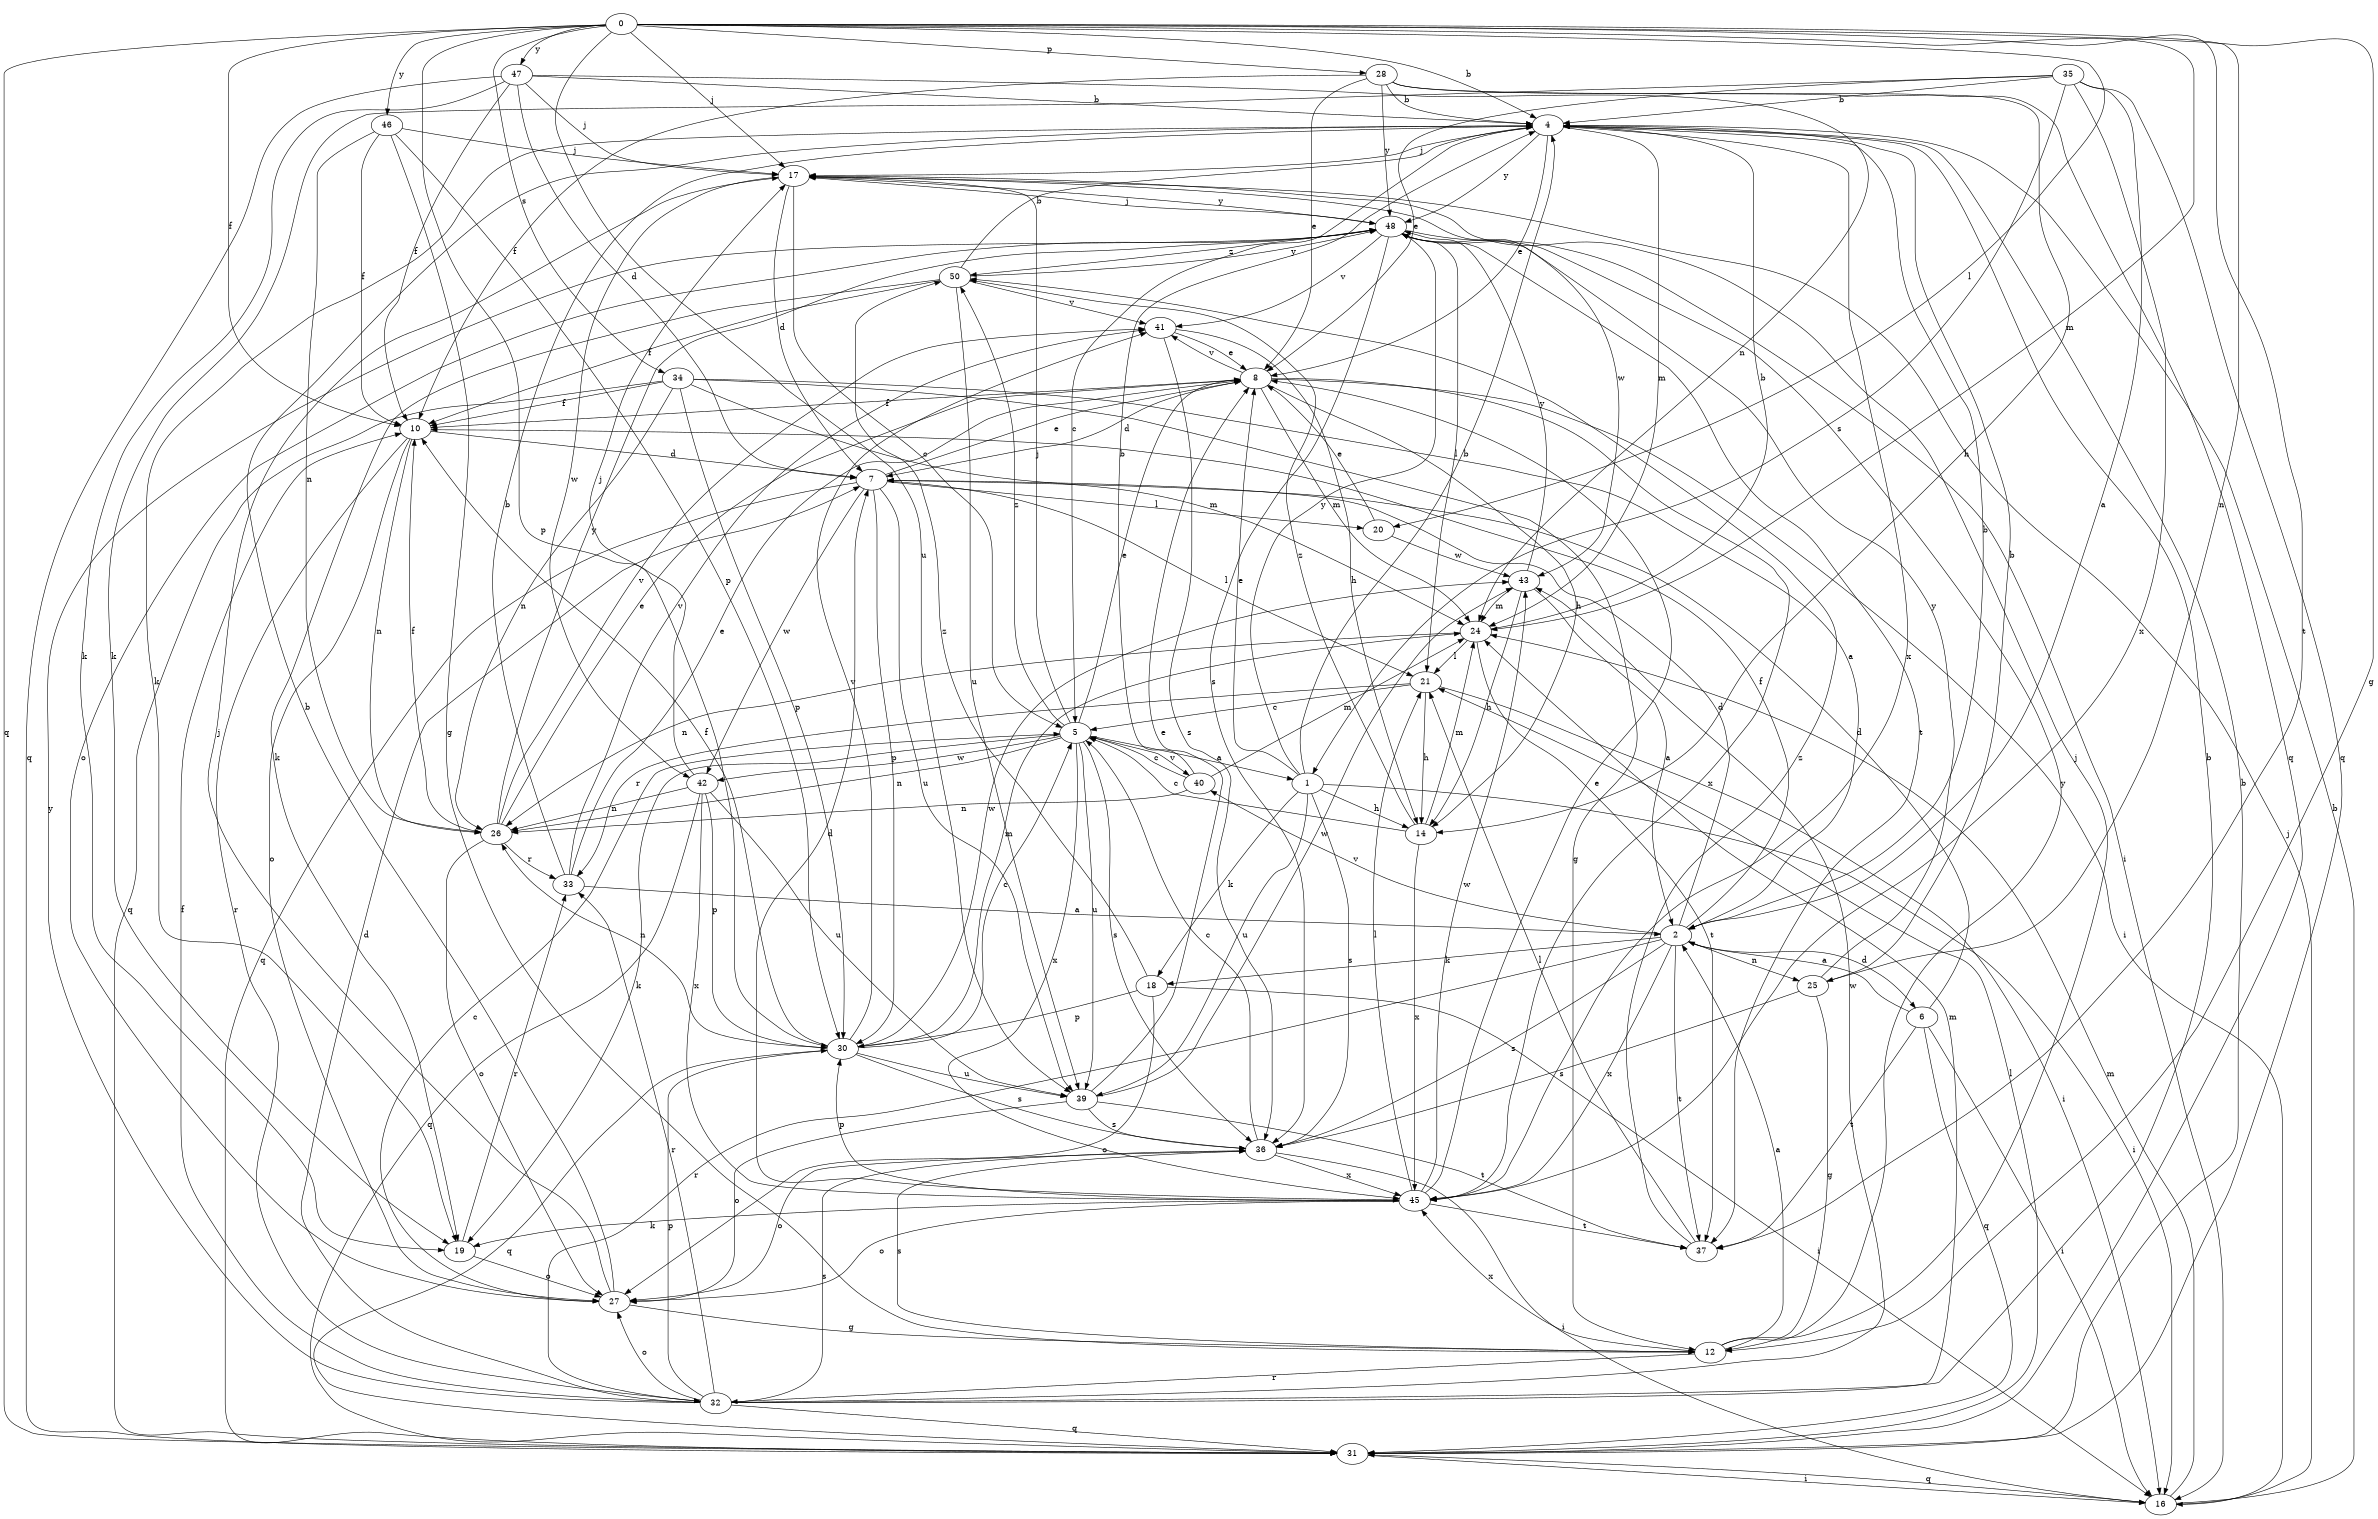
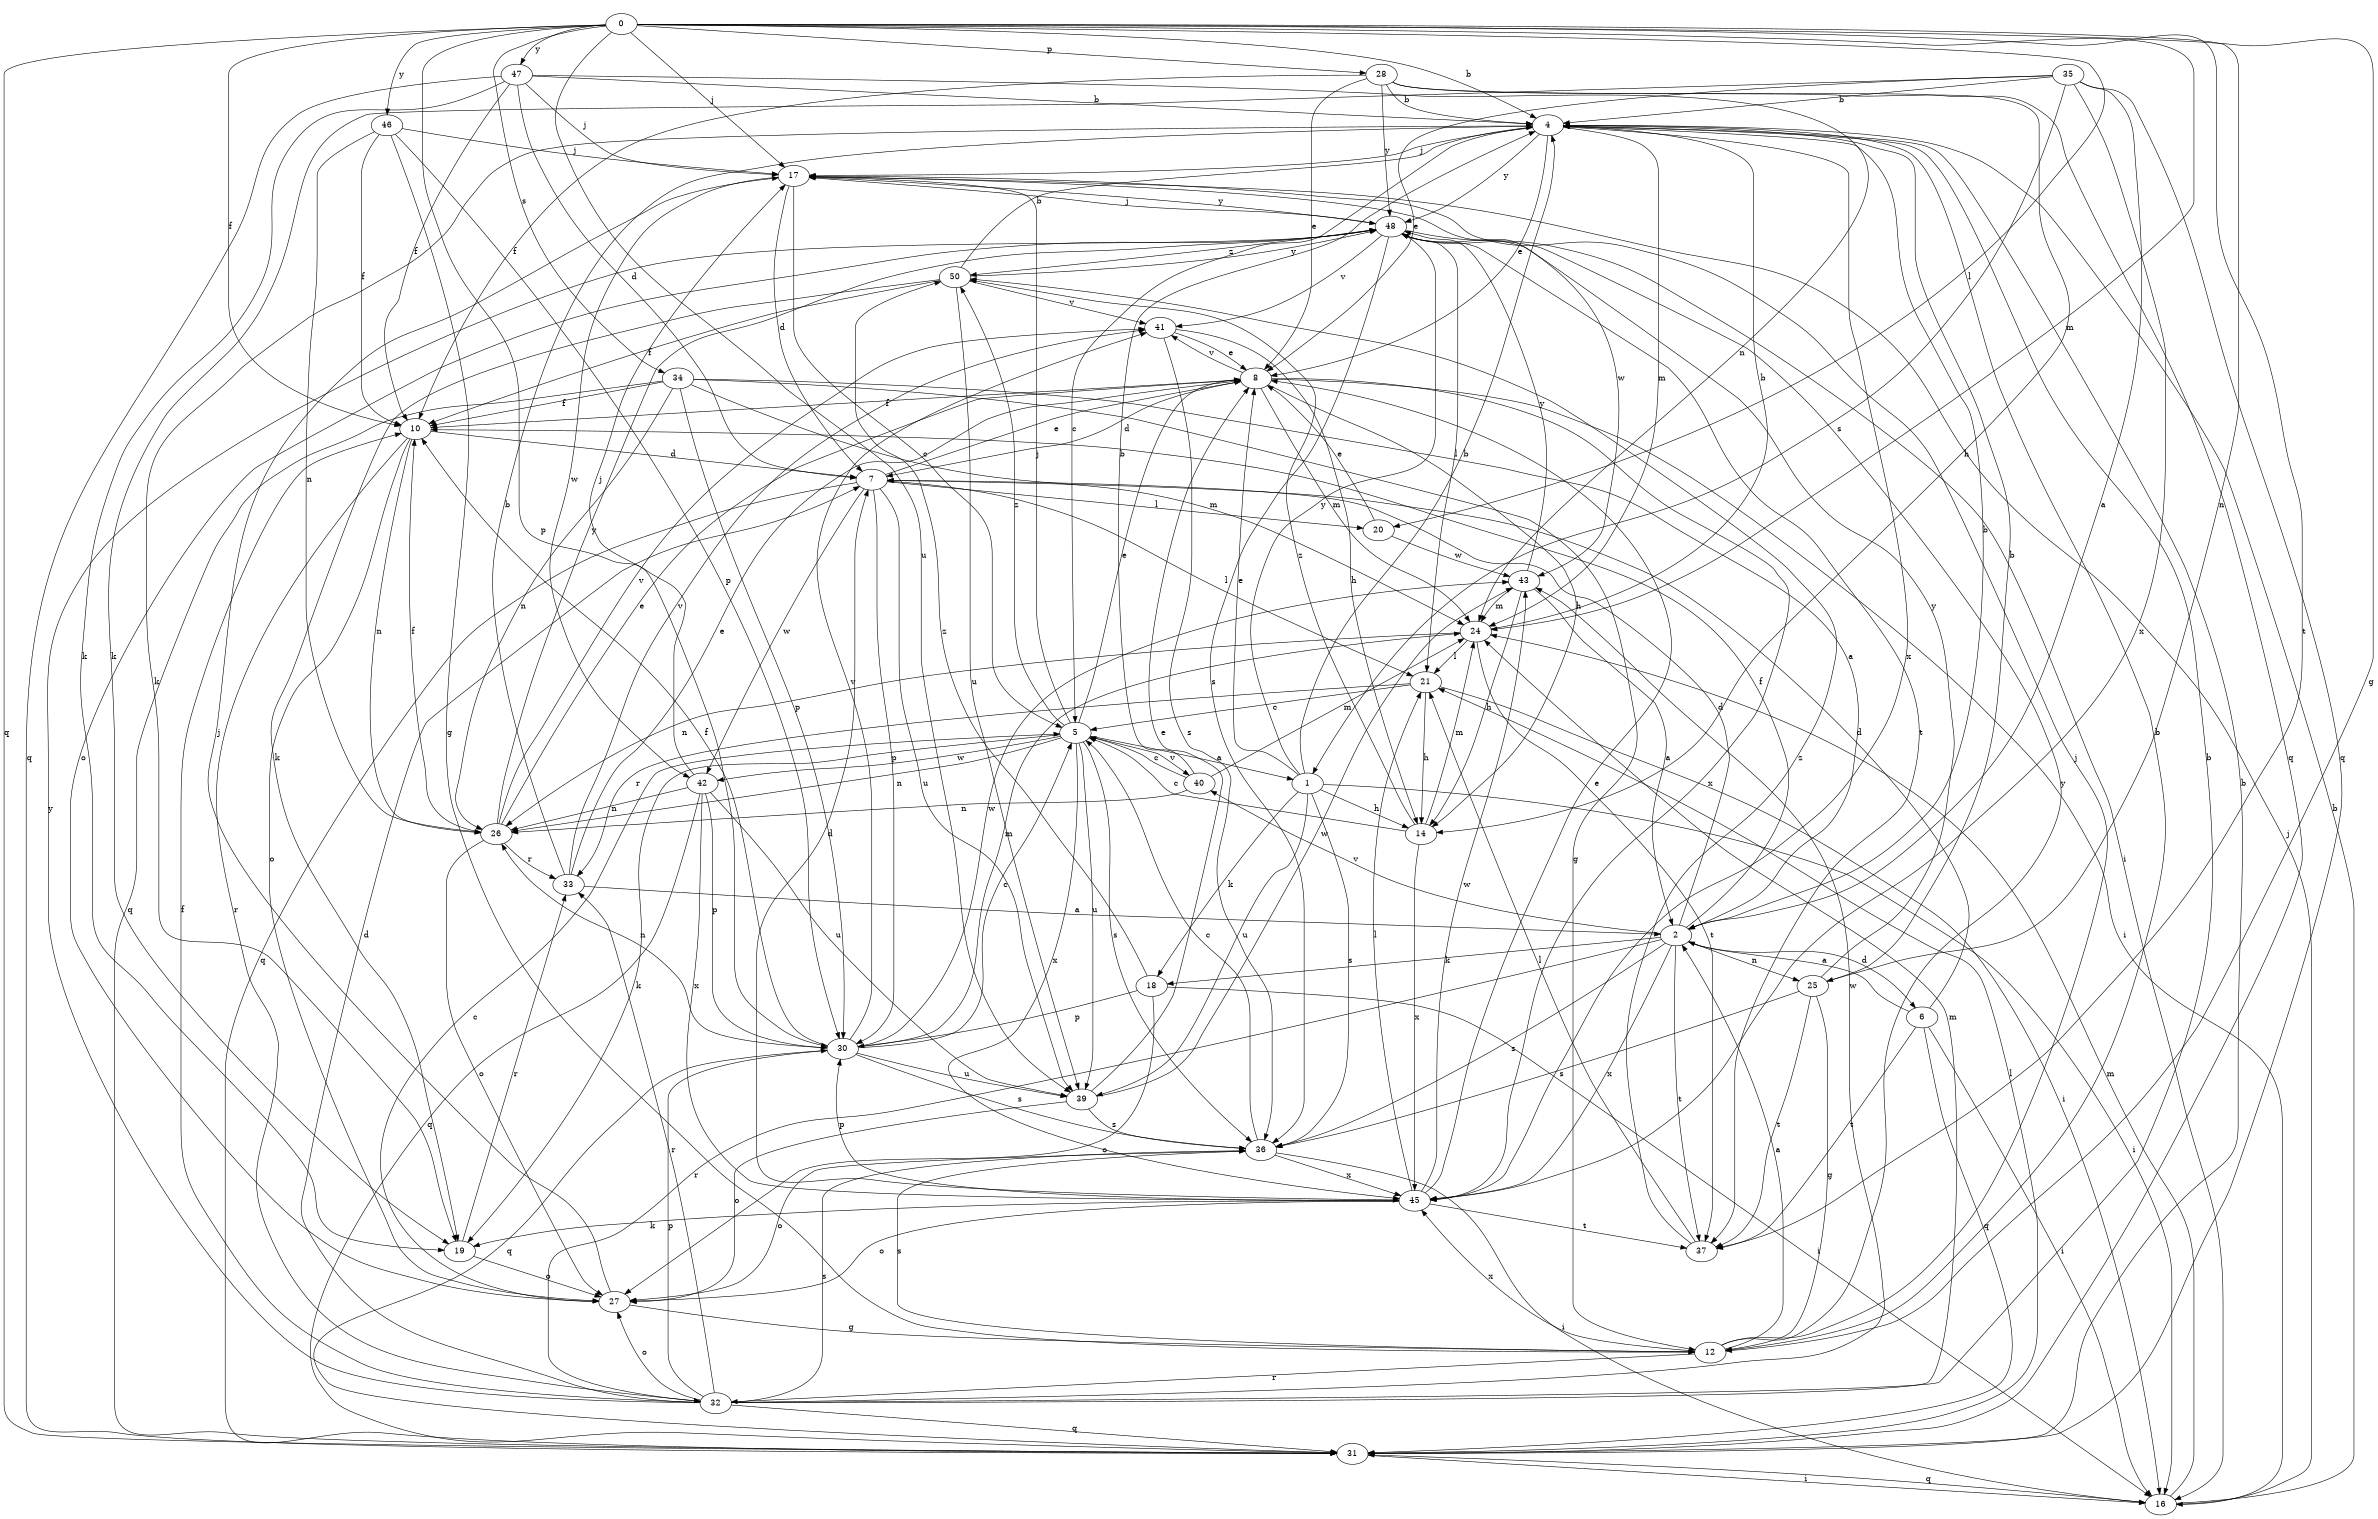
(408, 286) -> (2132, 670)
(1394, 1154) -> (1775, 1127)
